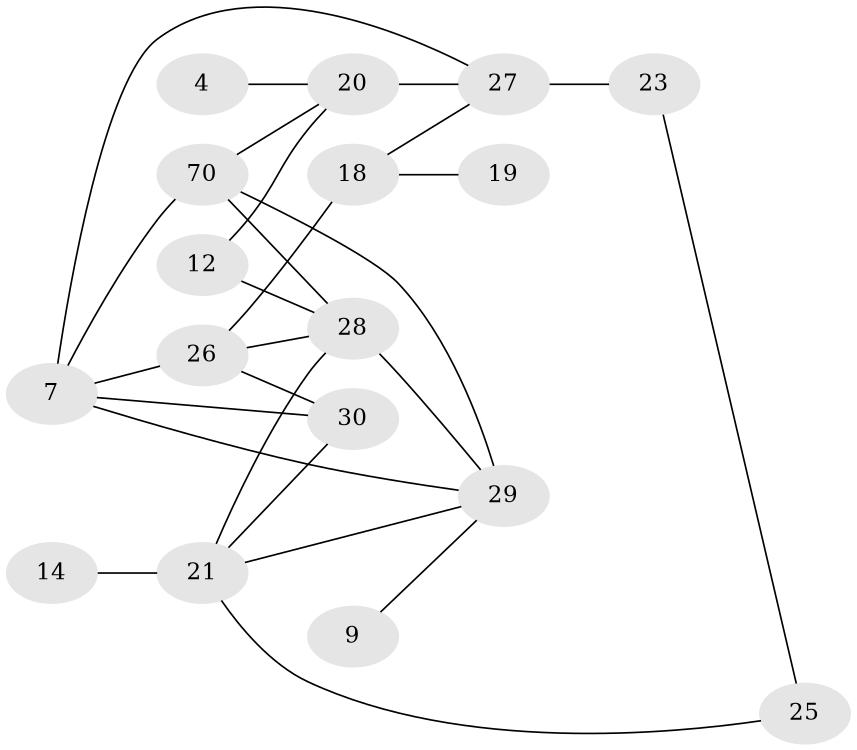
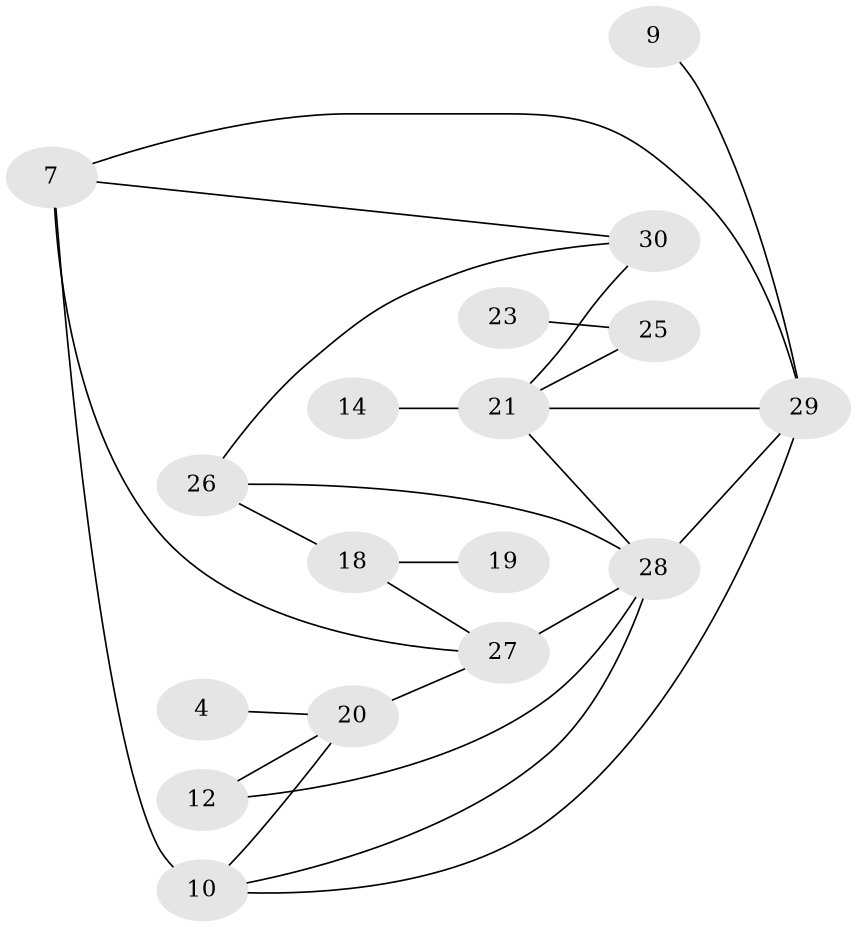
(579, 84) -> (579, 611)
(203, 175) -> (203, 890)
(127, 375) -> none
